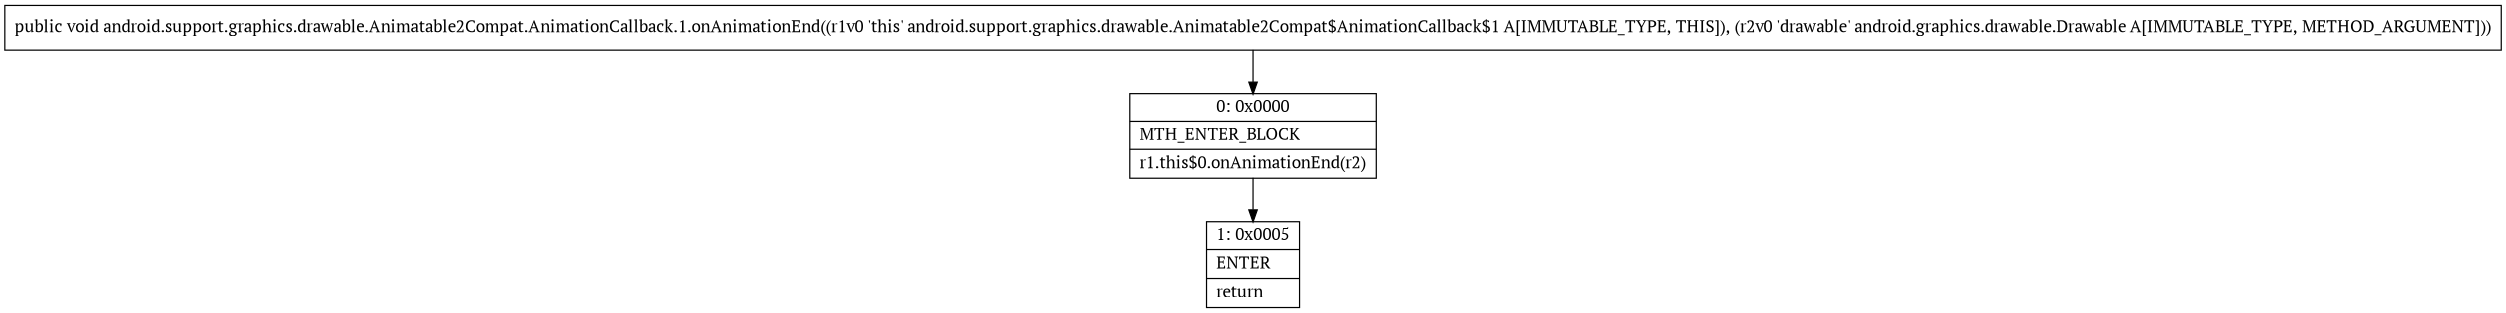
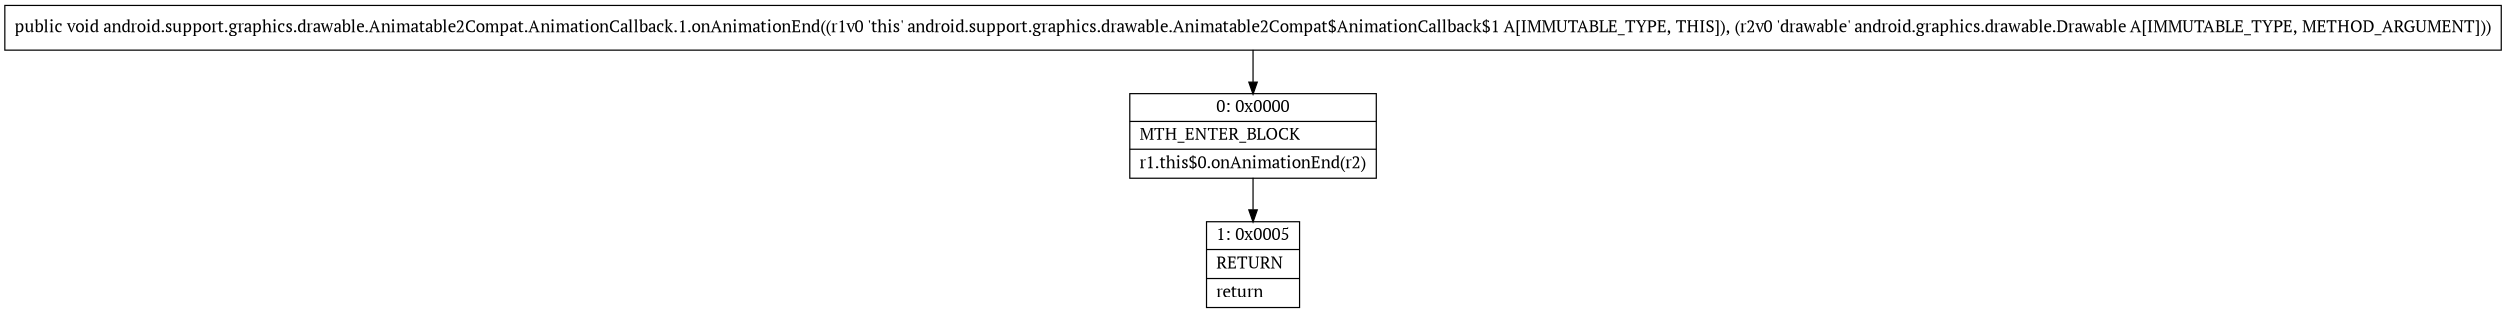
(1244, 263) -> (1250, 263)
